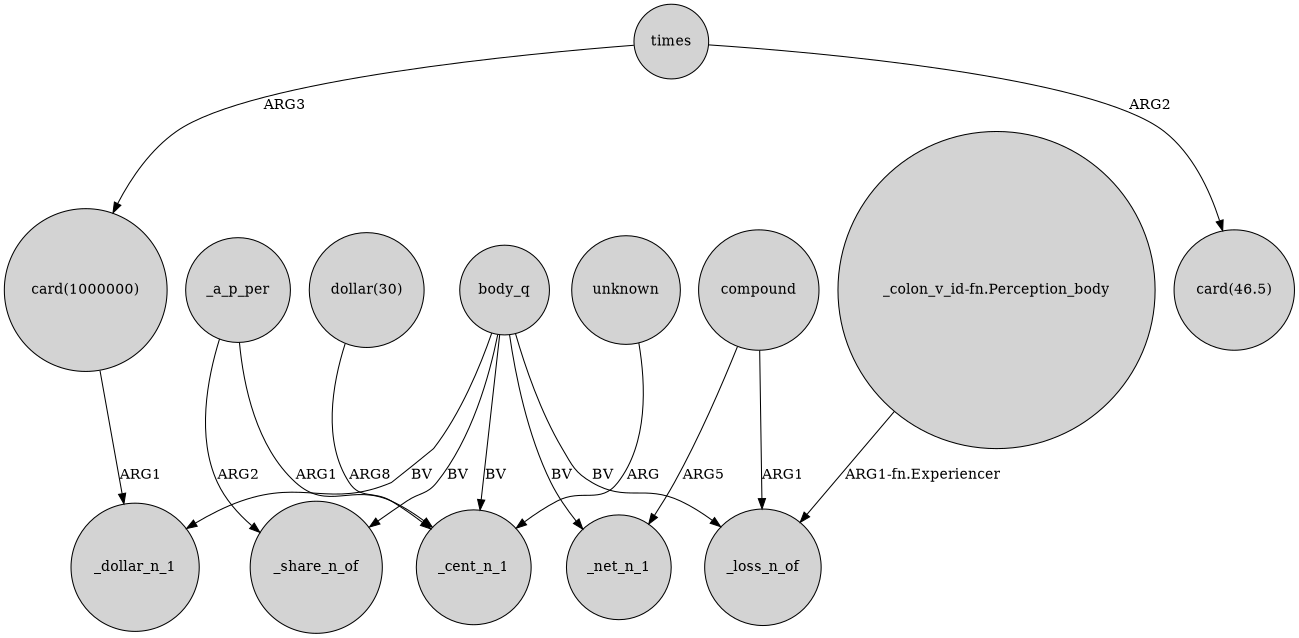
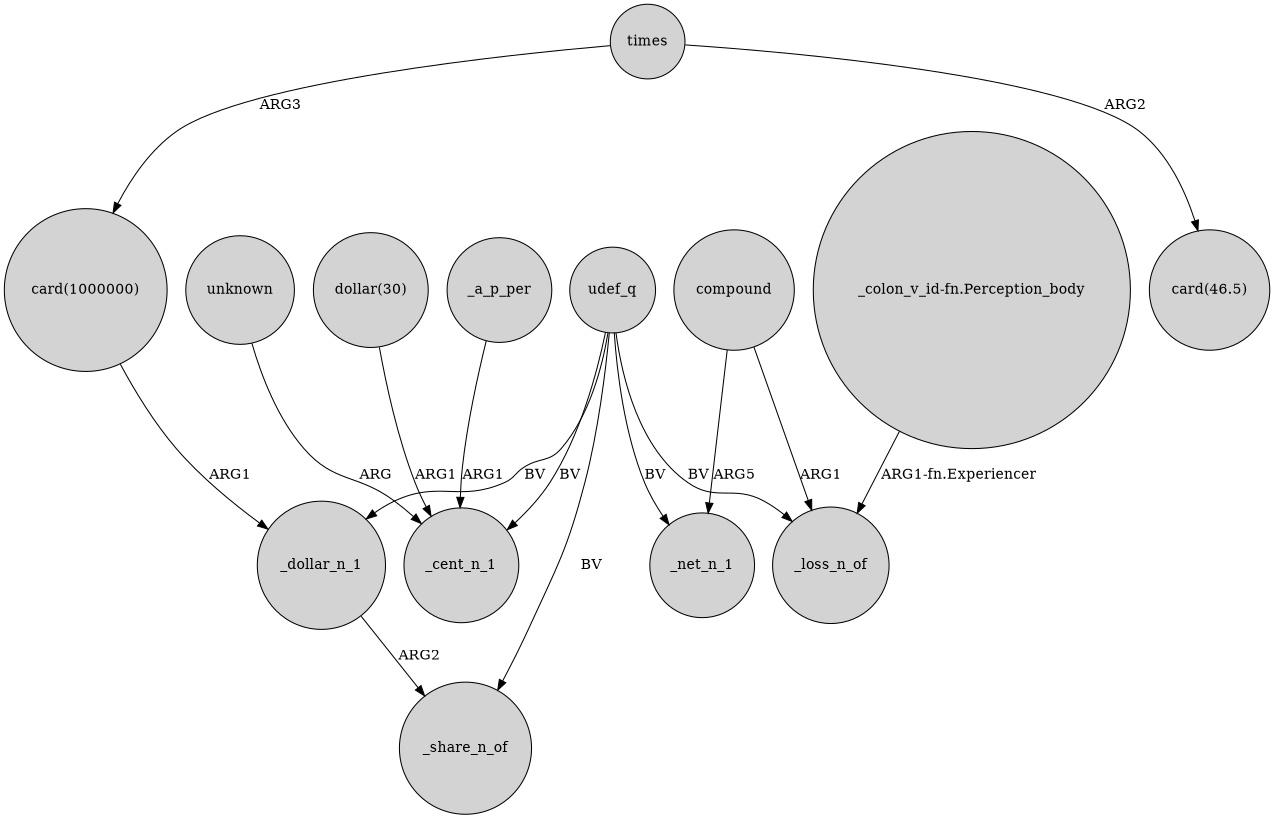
(505, 290) -> (613, 290)
(206, 438) -> (390, 652)
(370, 475) -> (436, 475)
